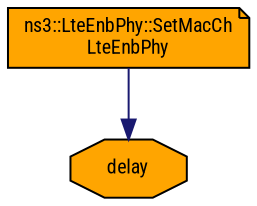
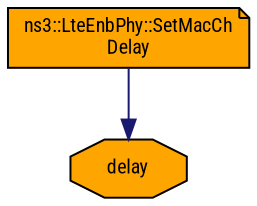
(129, 38) -> (129, 38)
